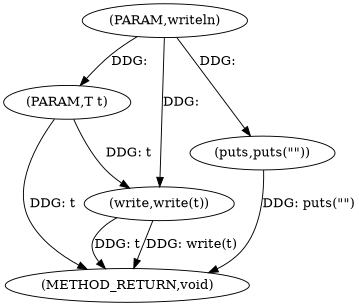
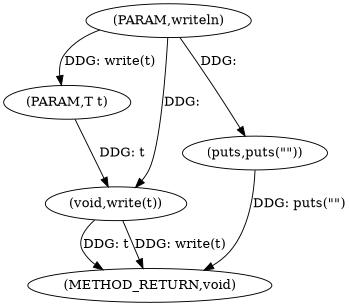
(132, 61) -> (110, 61)
(24, 200) -> none
(159, 204) -> (116, 204)
